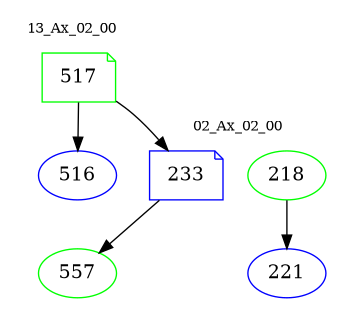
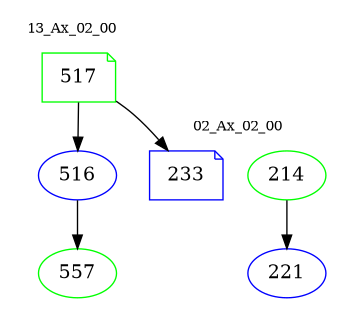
(287, 175) -> (287, 175)
(147, 211) -> (78, 218)
